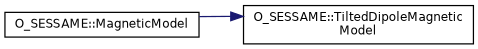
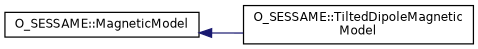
(215, 16) -> (227, 33)
